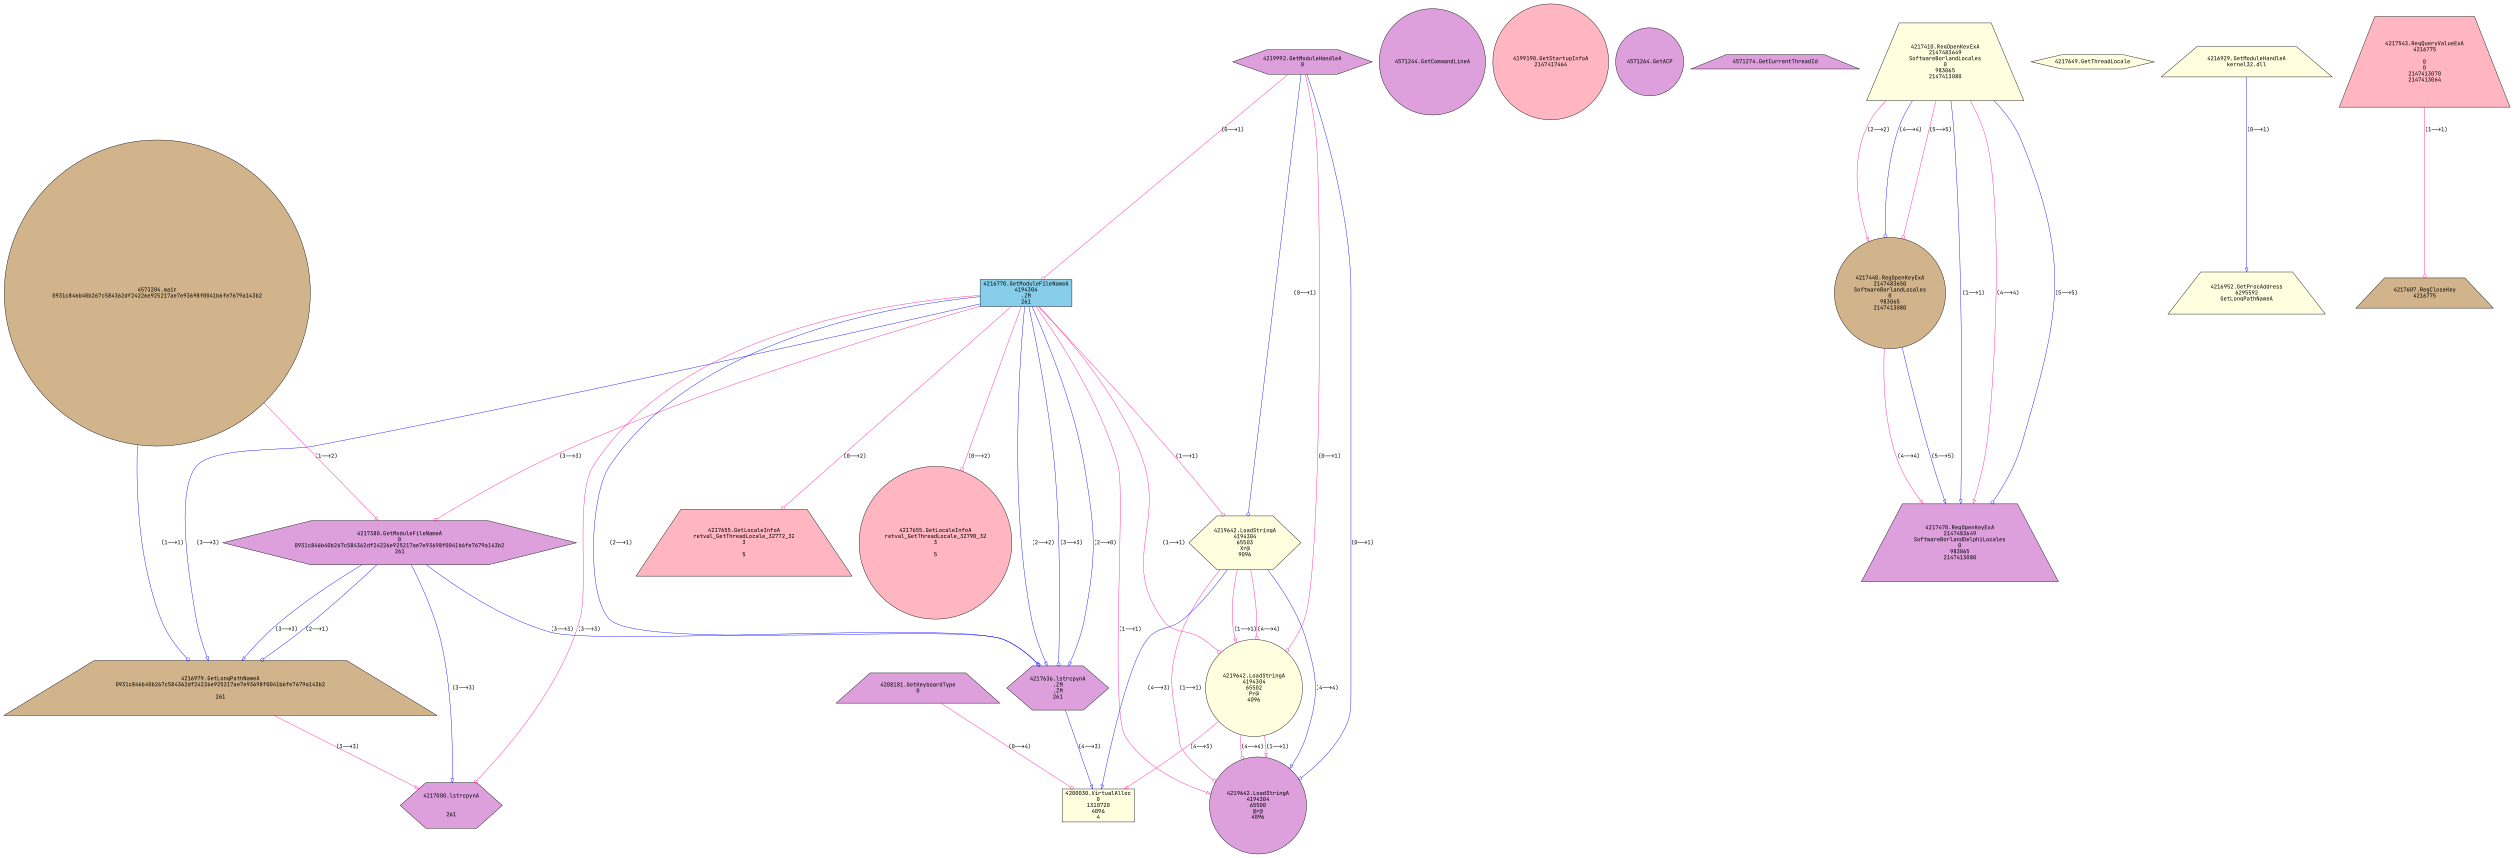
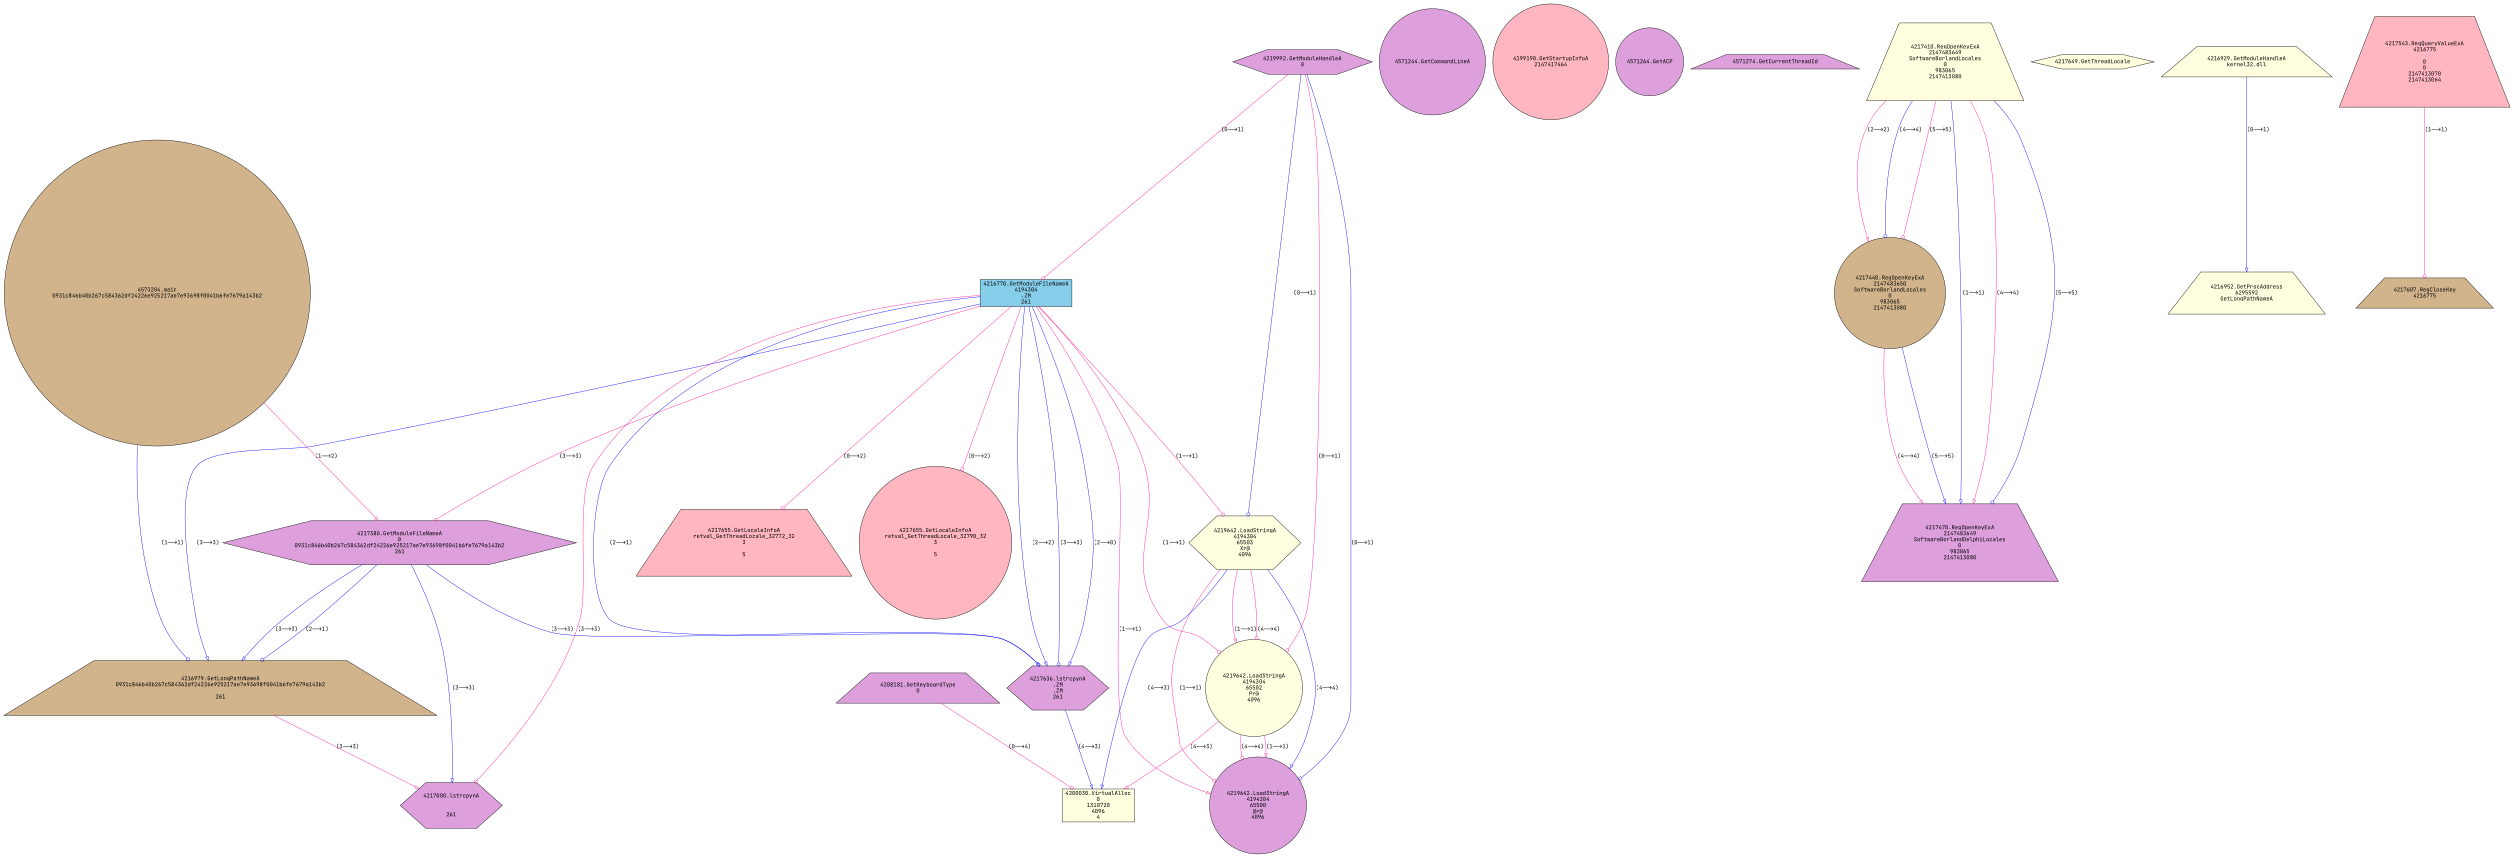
(1245, 543) -> (1245, 543)
